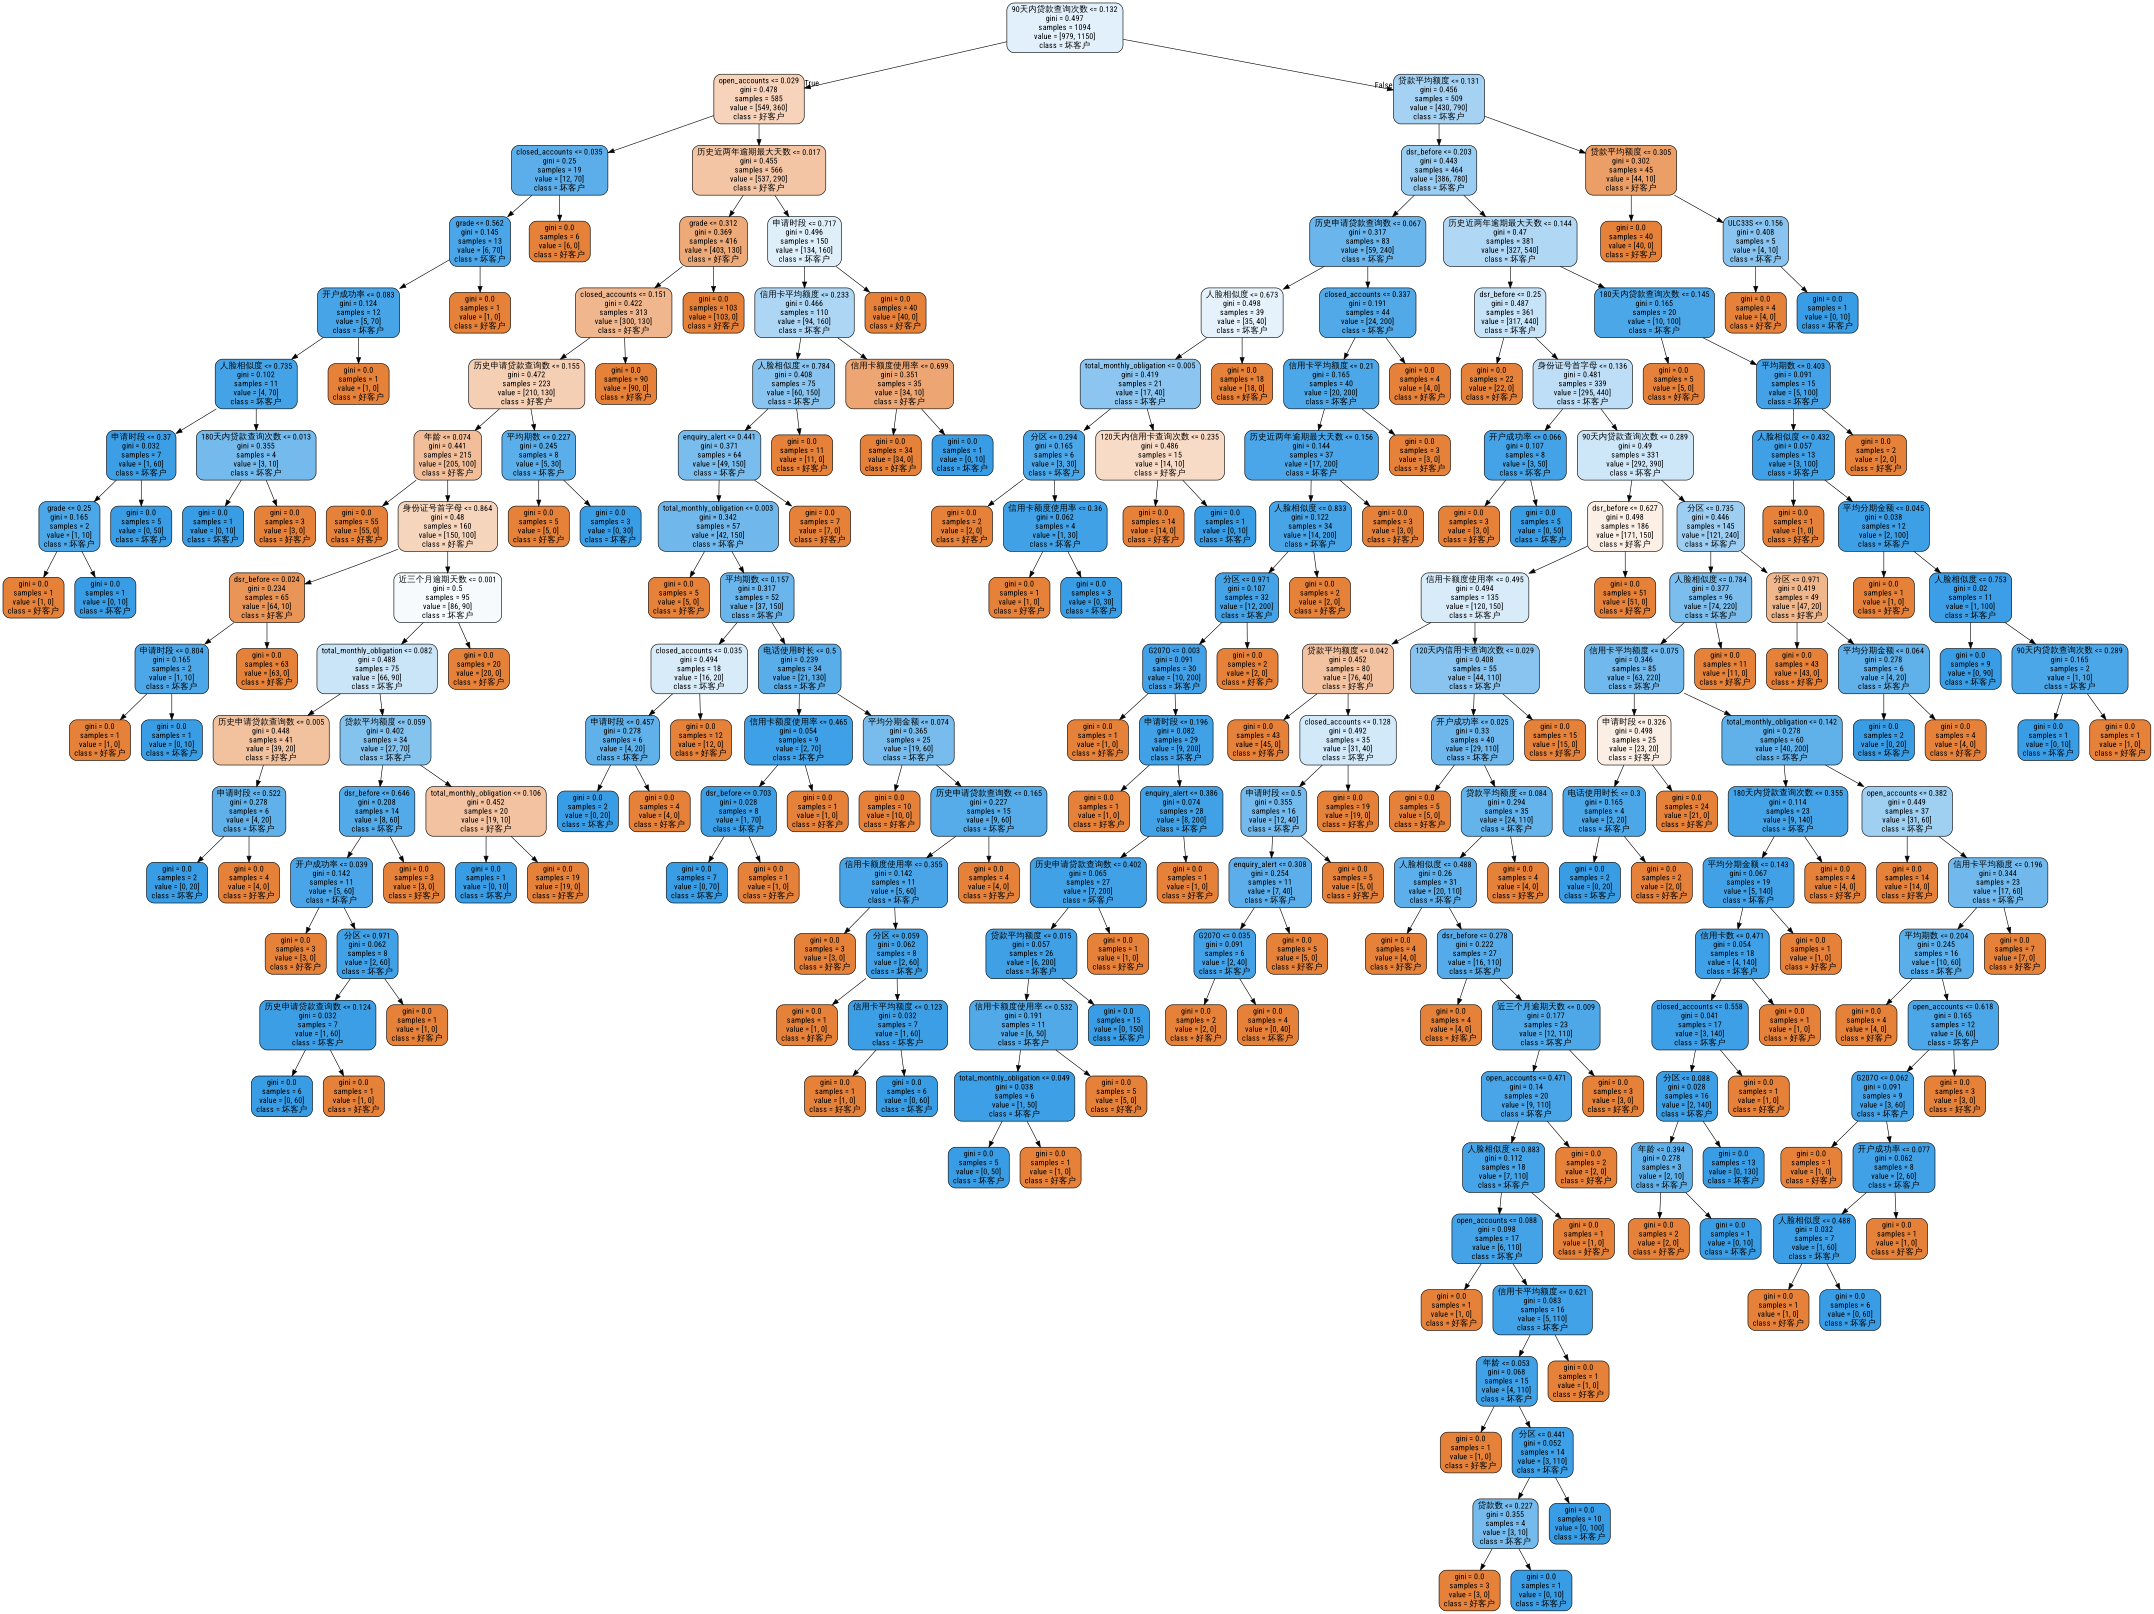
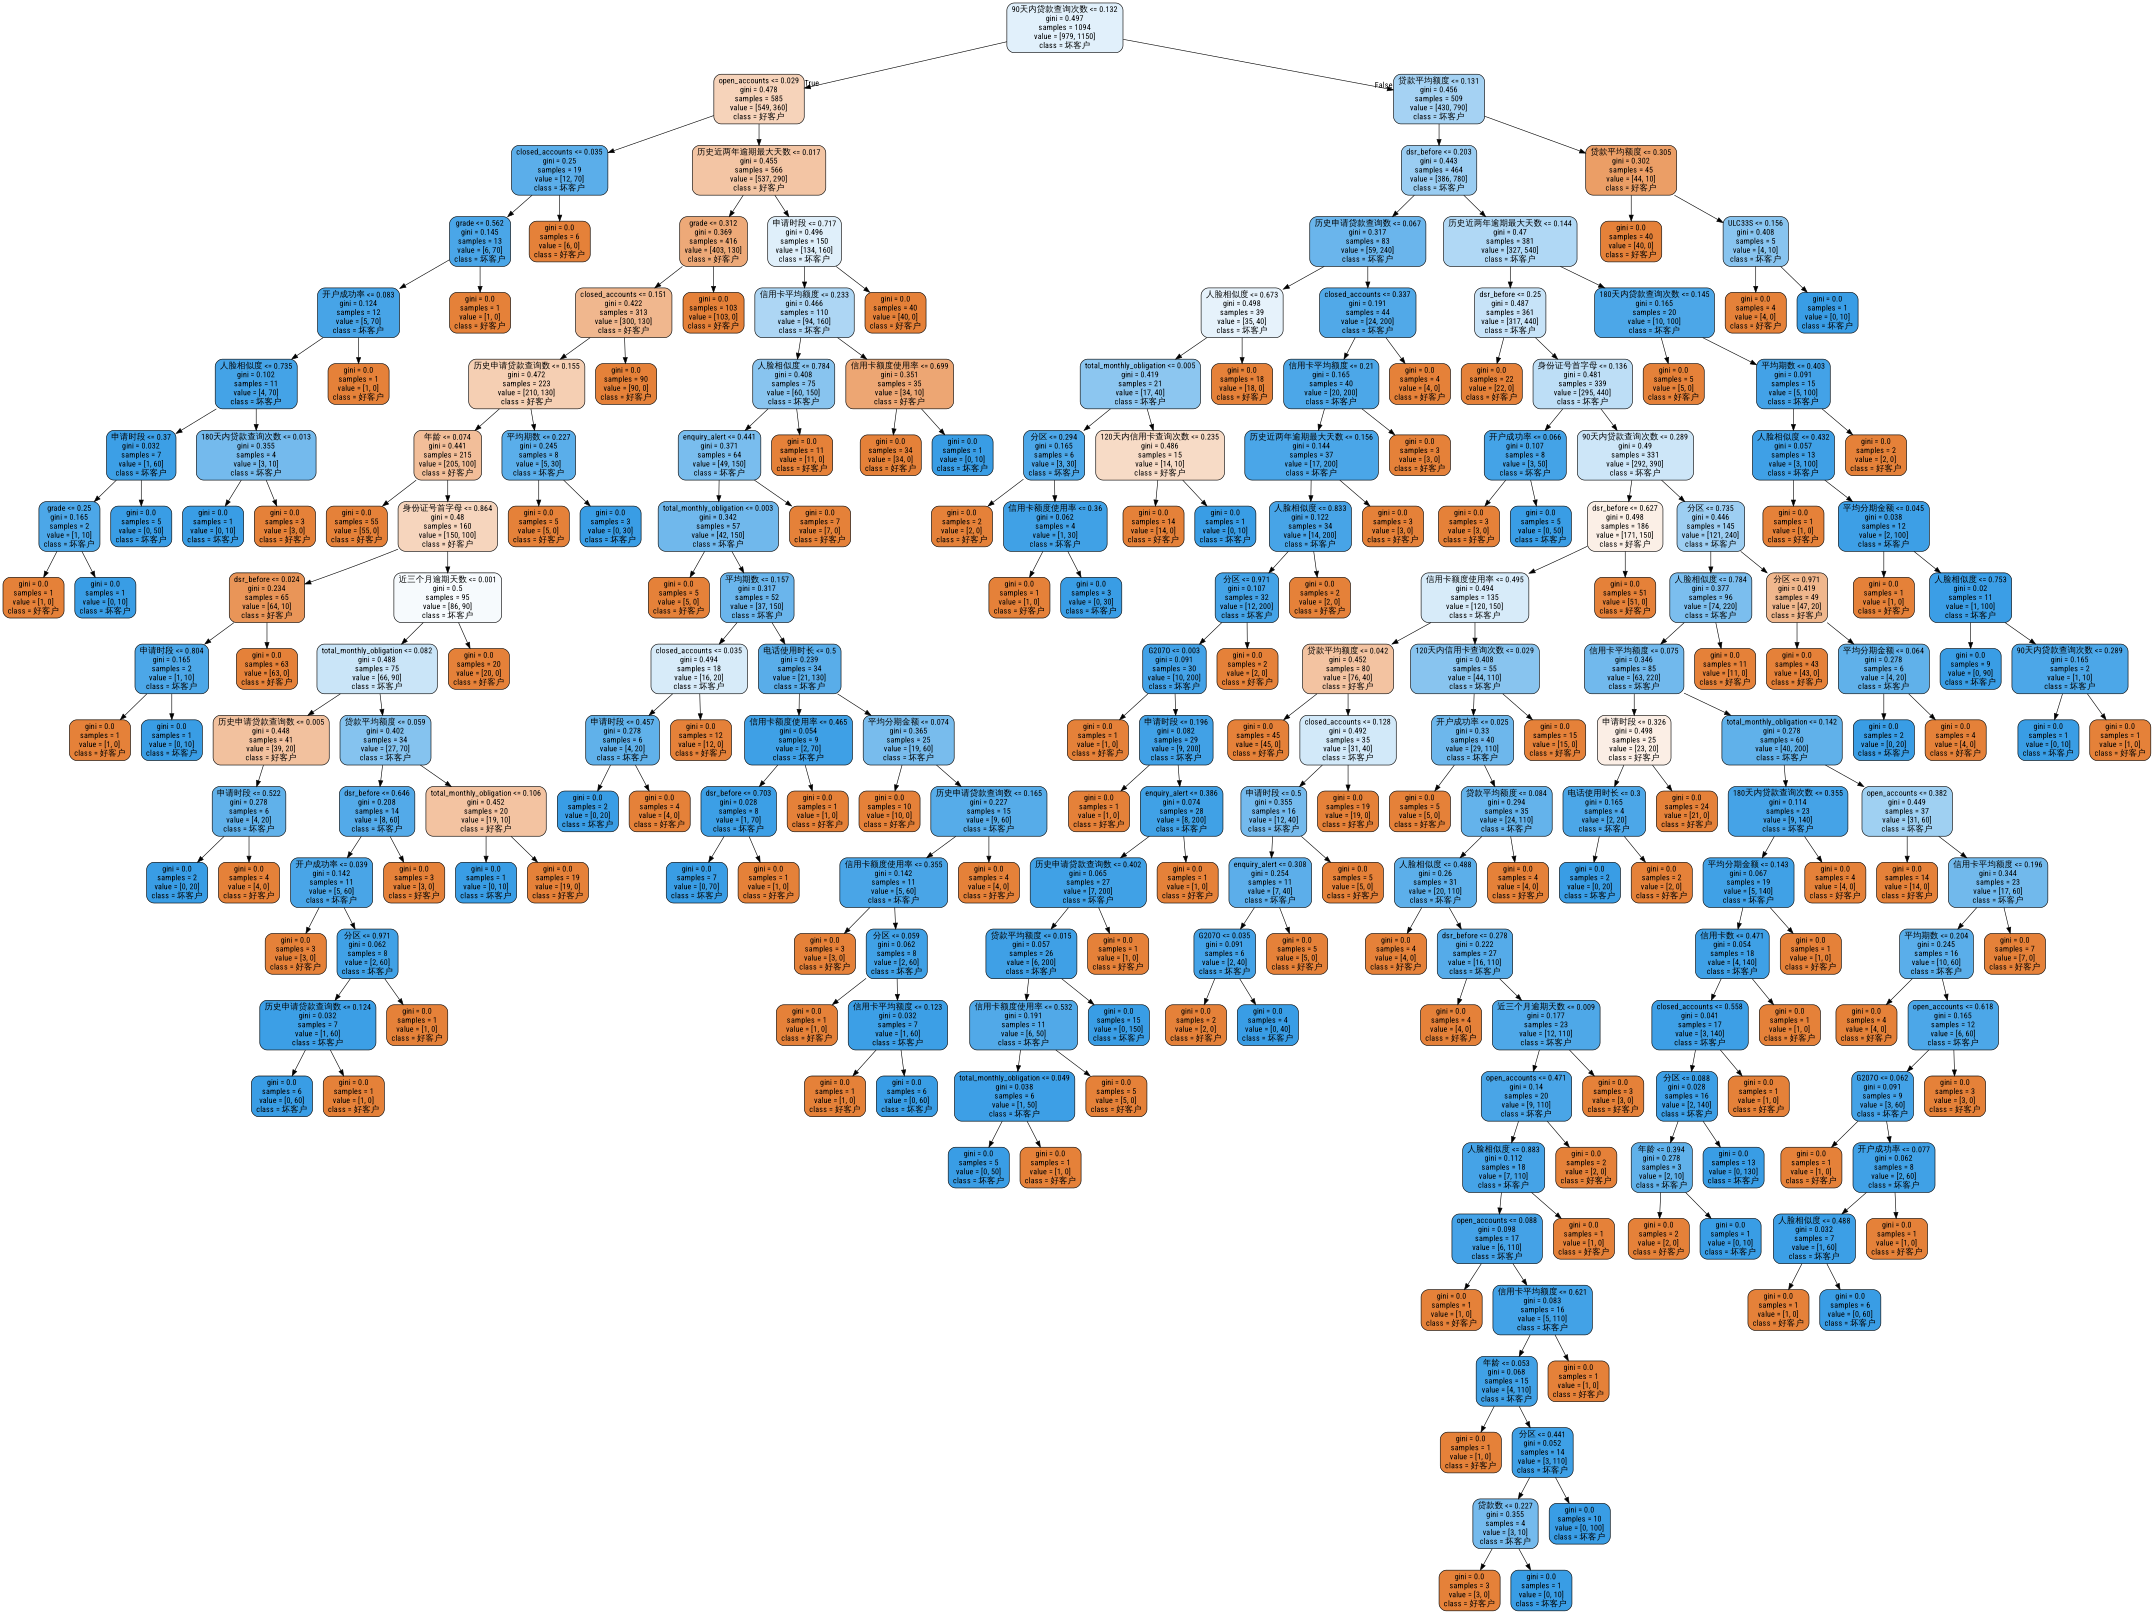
(1258, 740) -> (1258, 740)
(1268, 1025) -> (1268, 1025)
